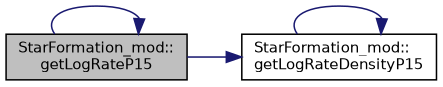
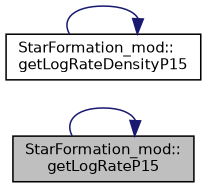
(207, 57) -> none
